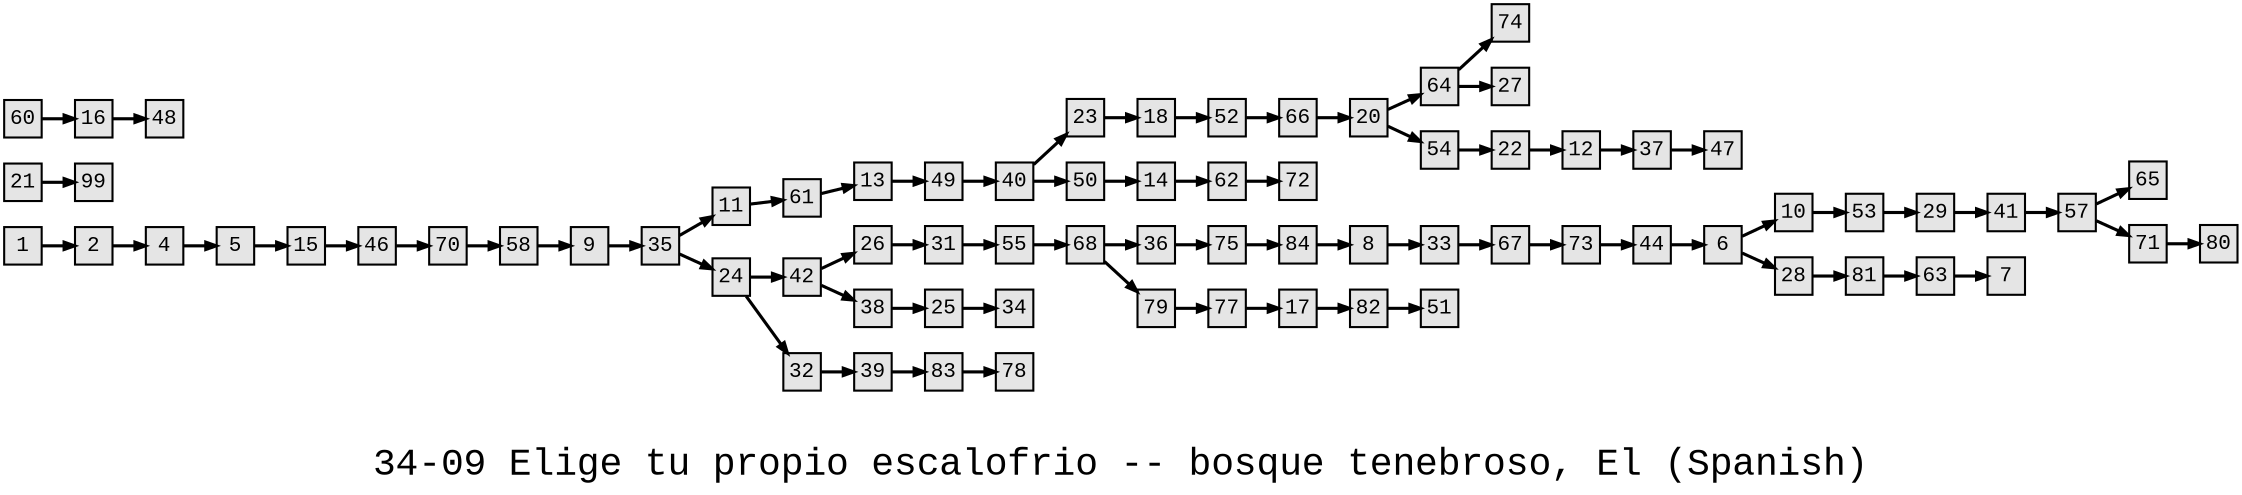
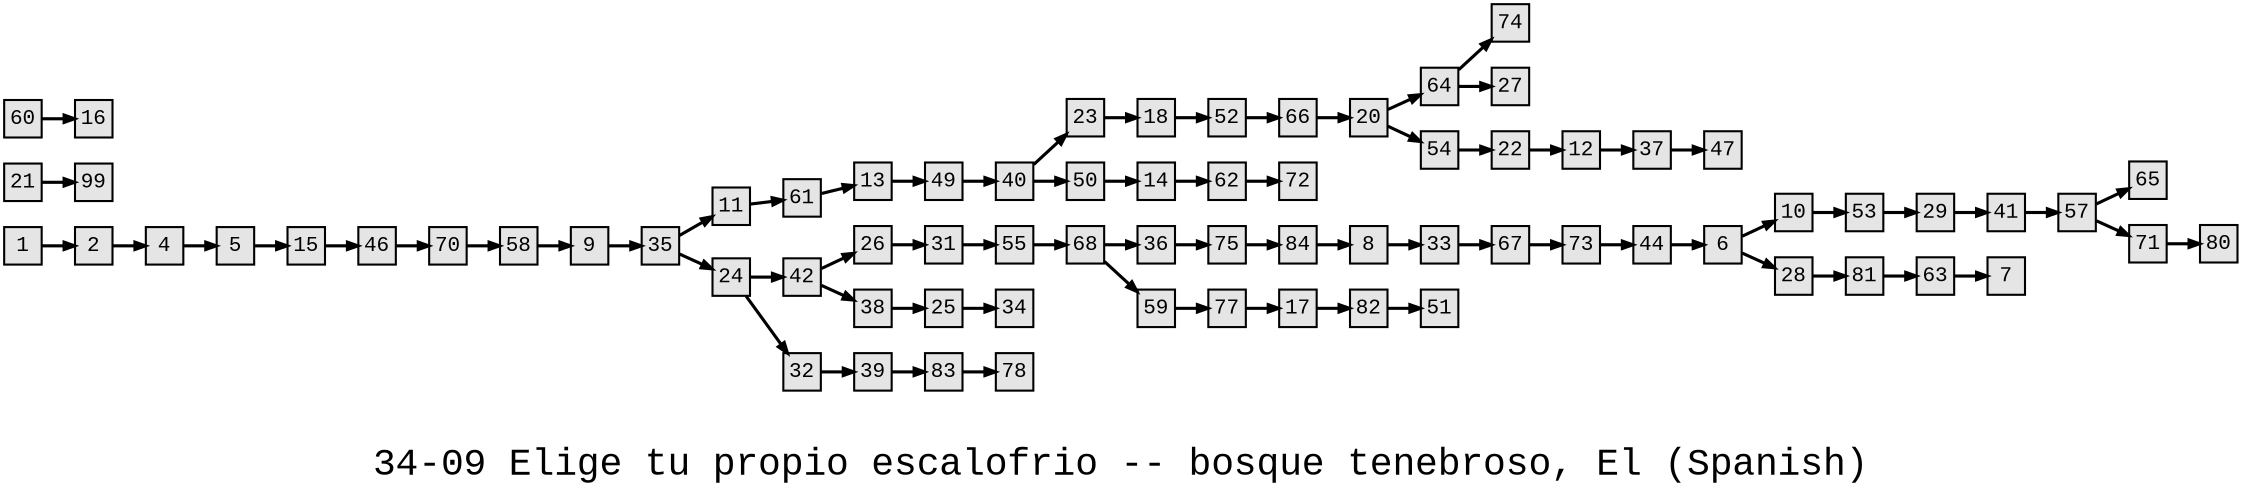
(165, 119) -> none
(1156, 308) -> (1156, 308)
